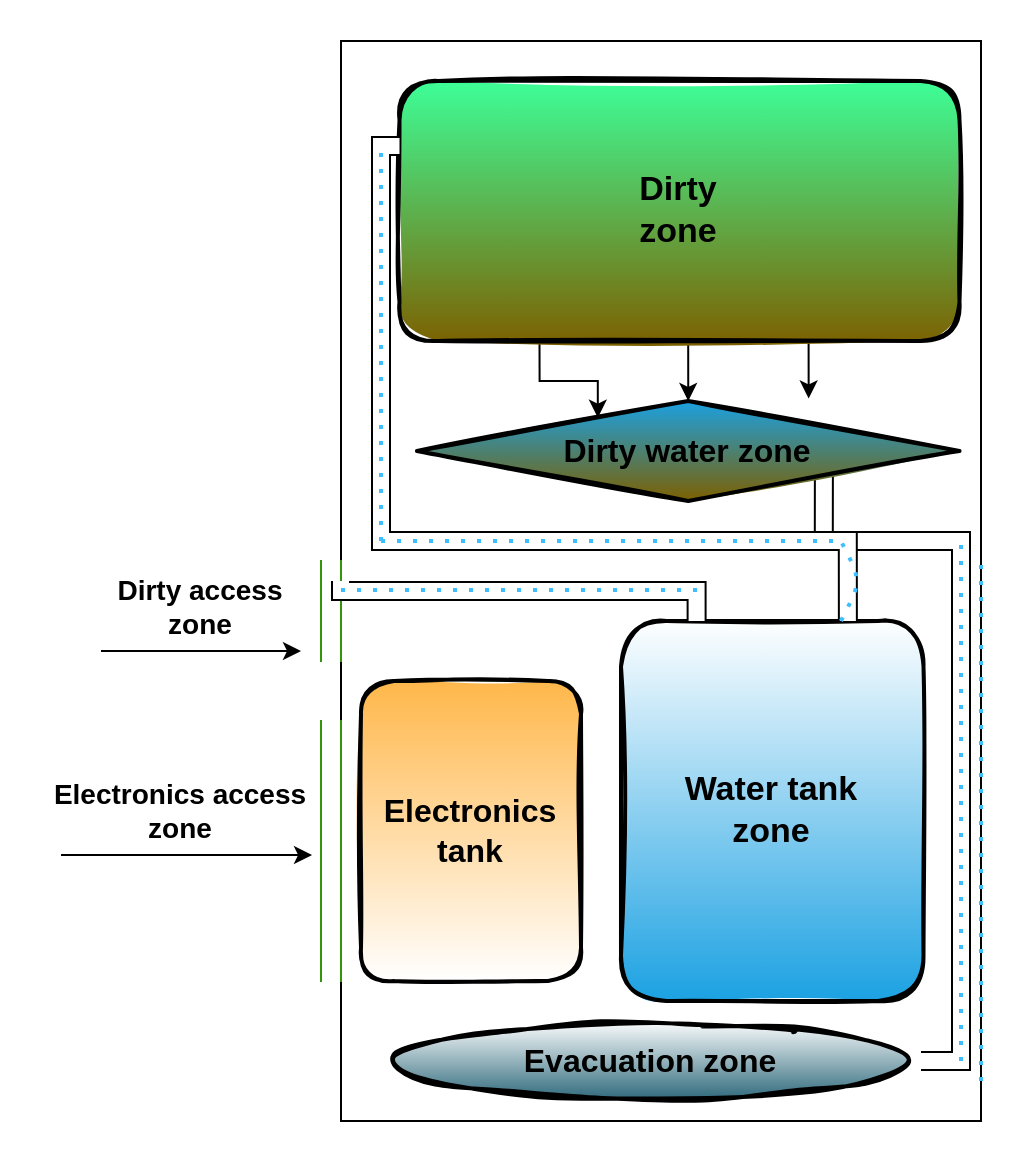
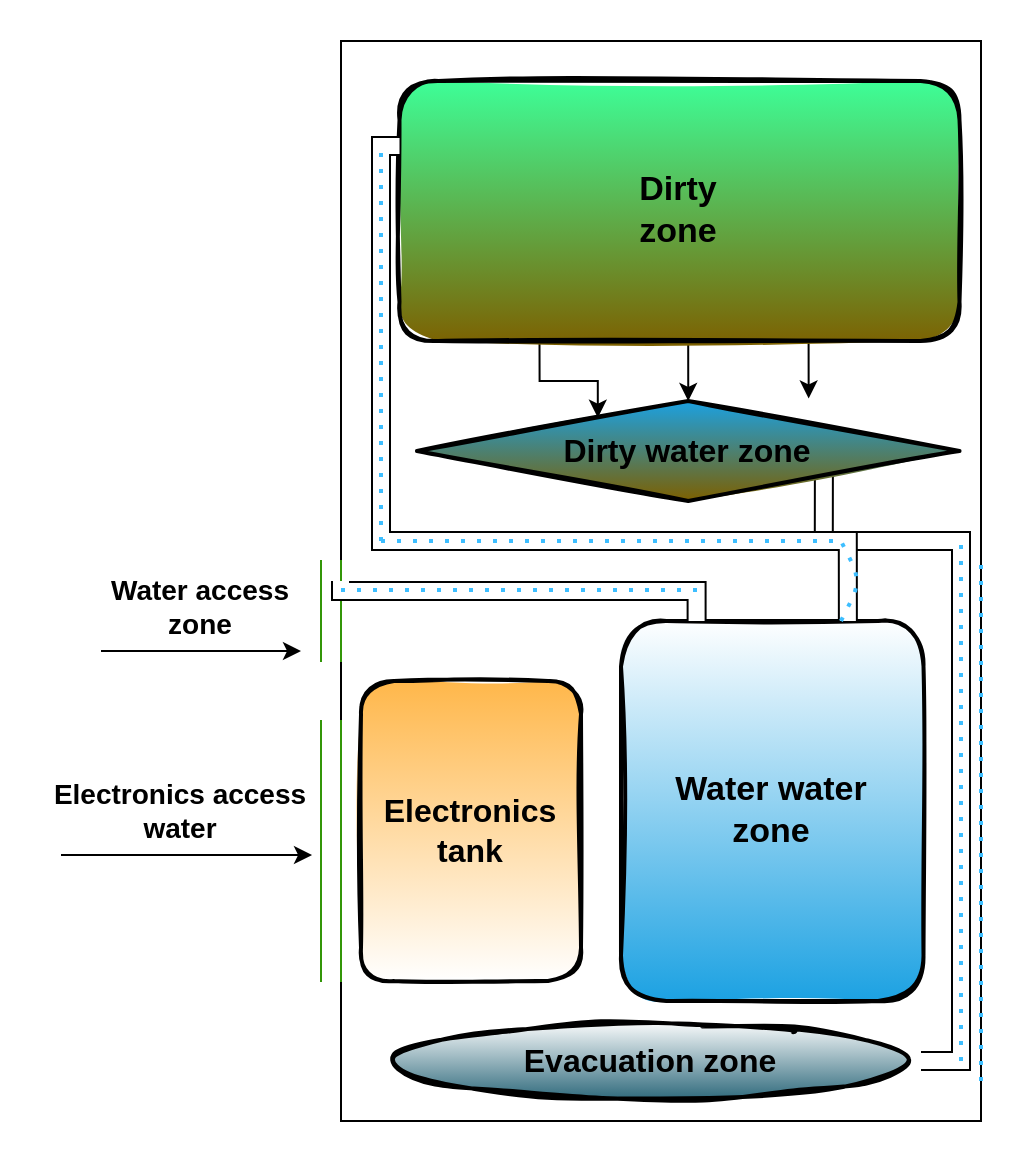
(201, 607) -> (201, 607)
(181, 811) -> (181, 811)
(772, 811) -> (772, 811)
